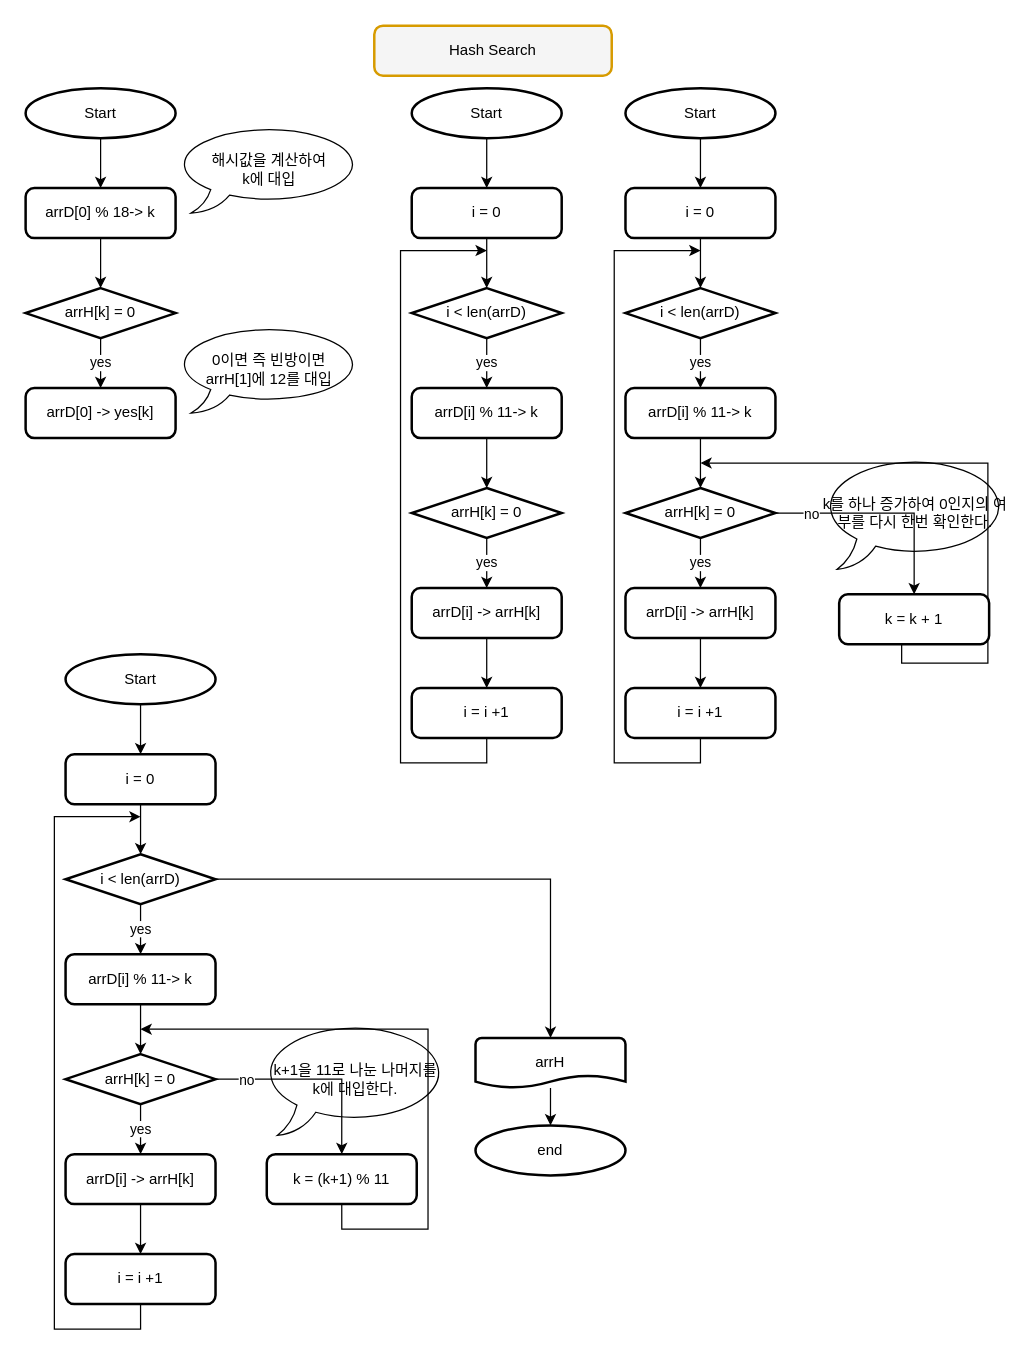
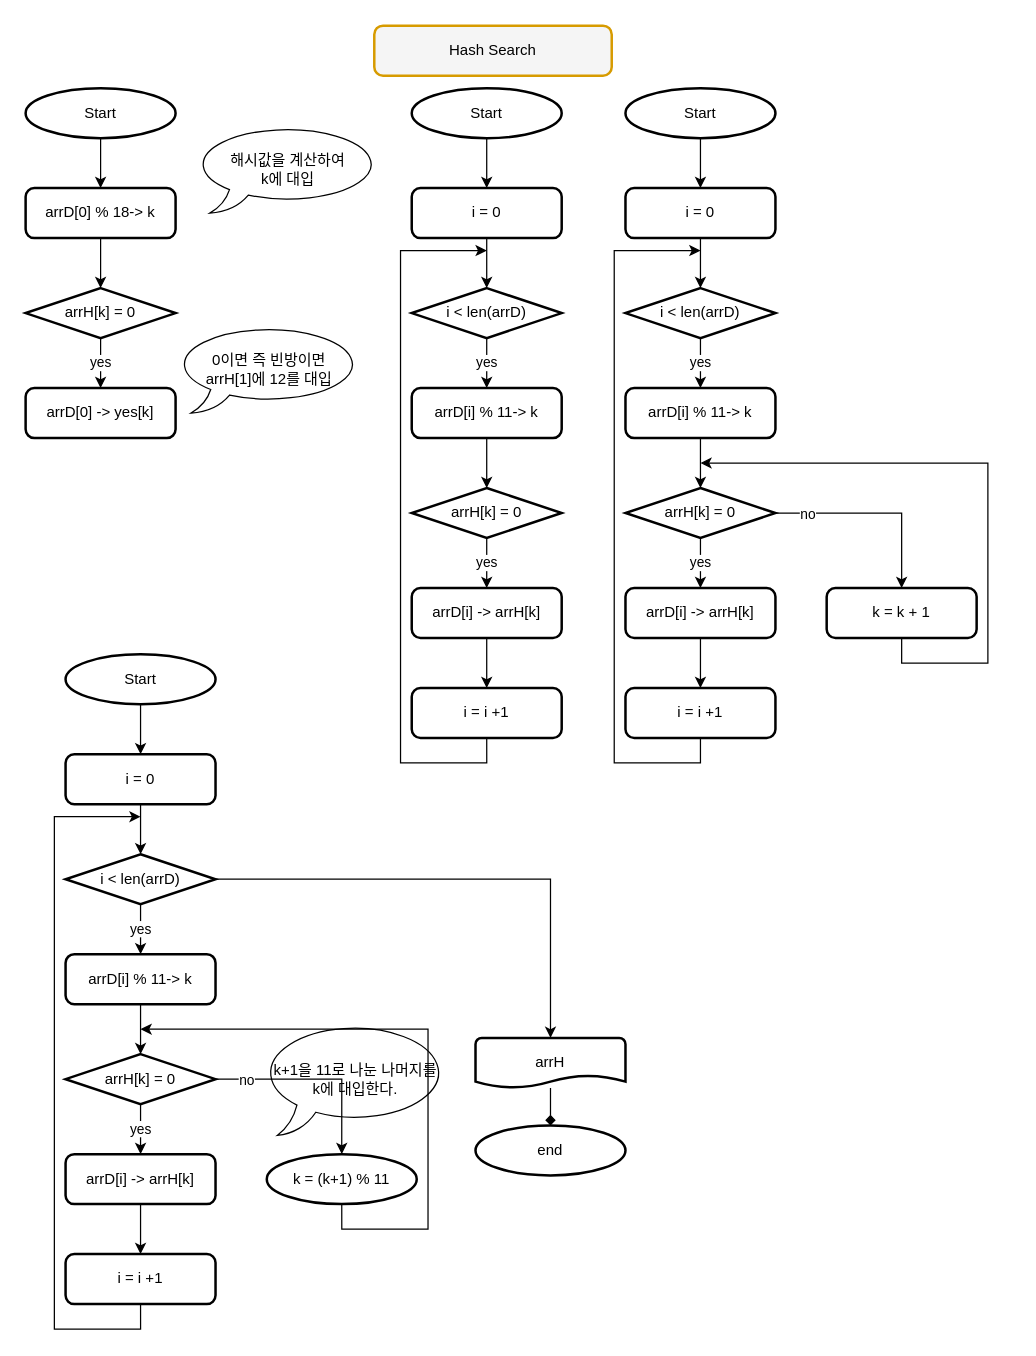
(269, 169) -> (288, 169)
(916, 513) -> none
(914, 619) -> (902, 613)
(551, 1115) -> (551, 1114)
(342, 1179) -> (342, 1179)
